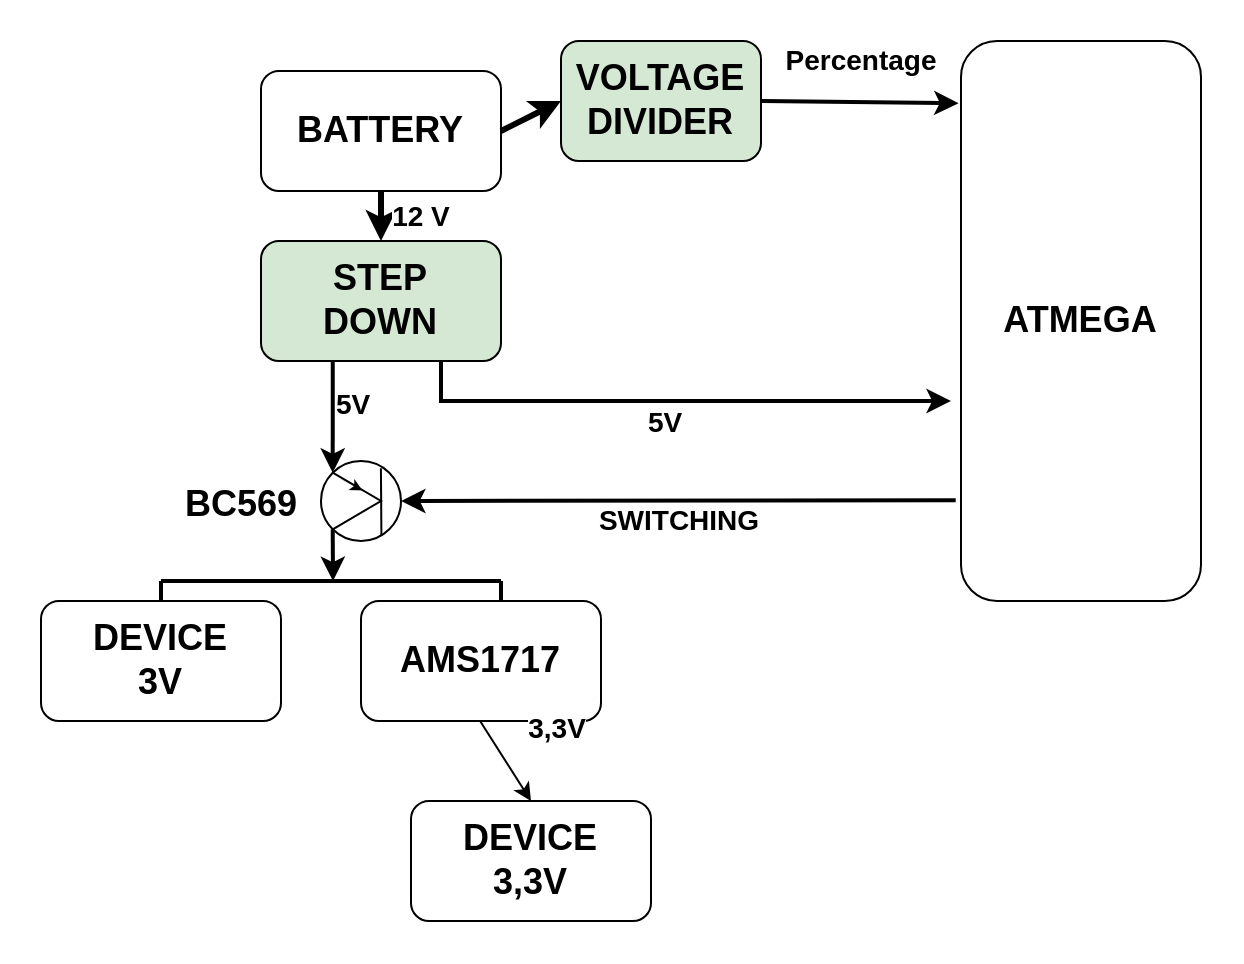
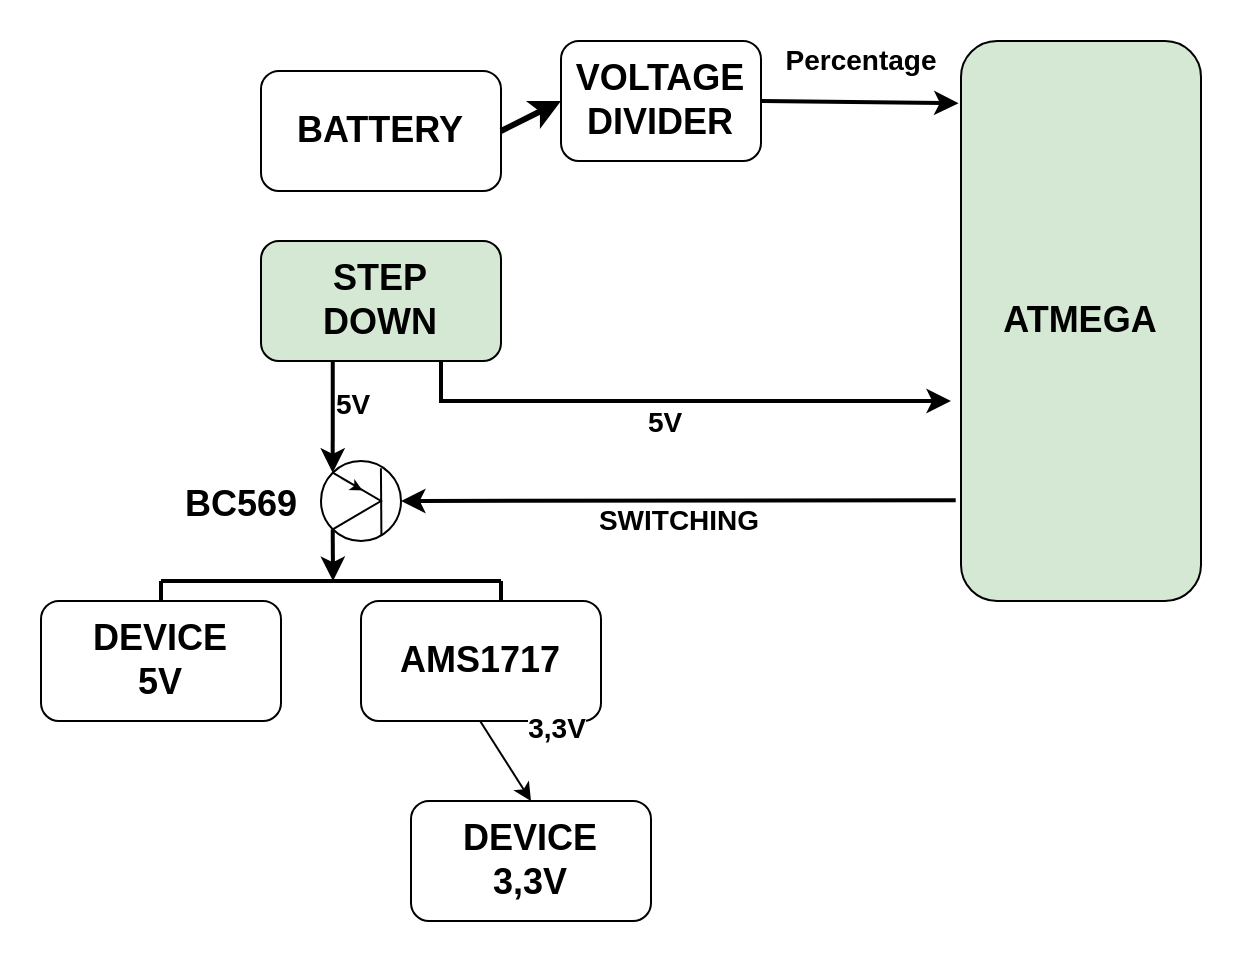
(661, 101) -> (661, 101)
(381, 205) -> none
(1081, 321) -> (1081, 321)
(161, 661) -> (161, 661)
